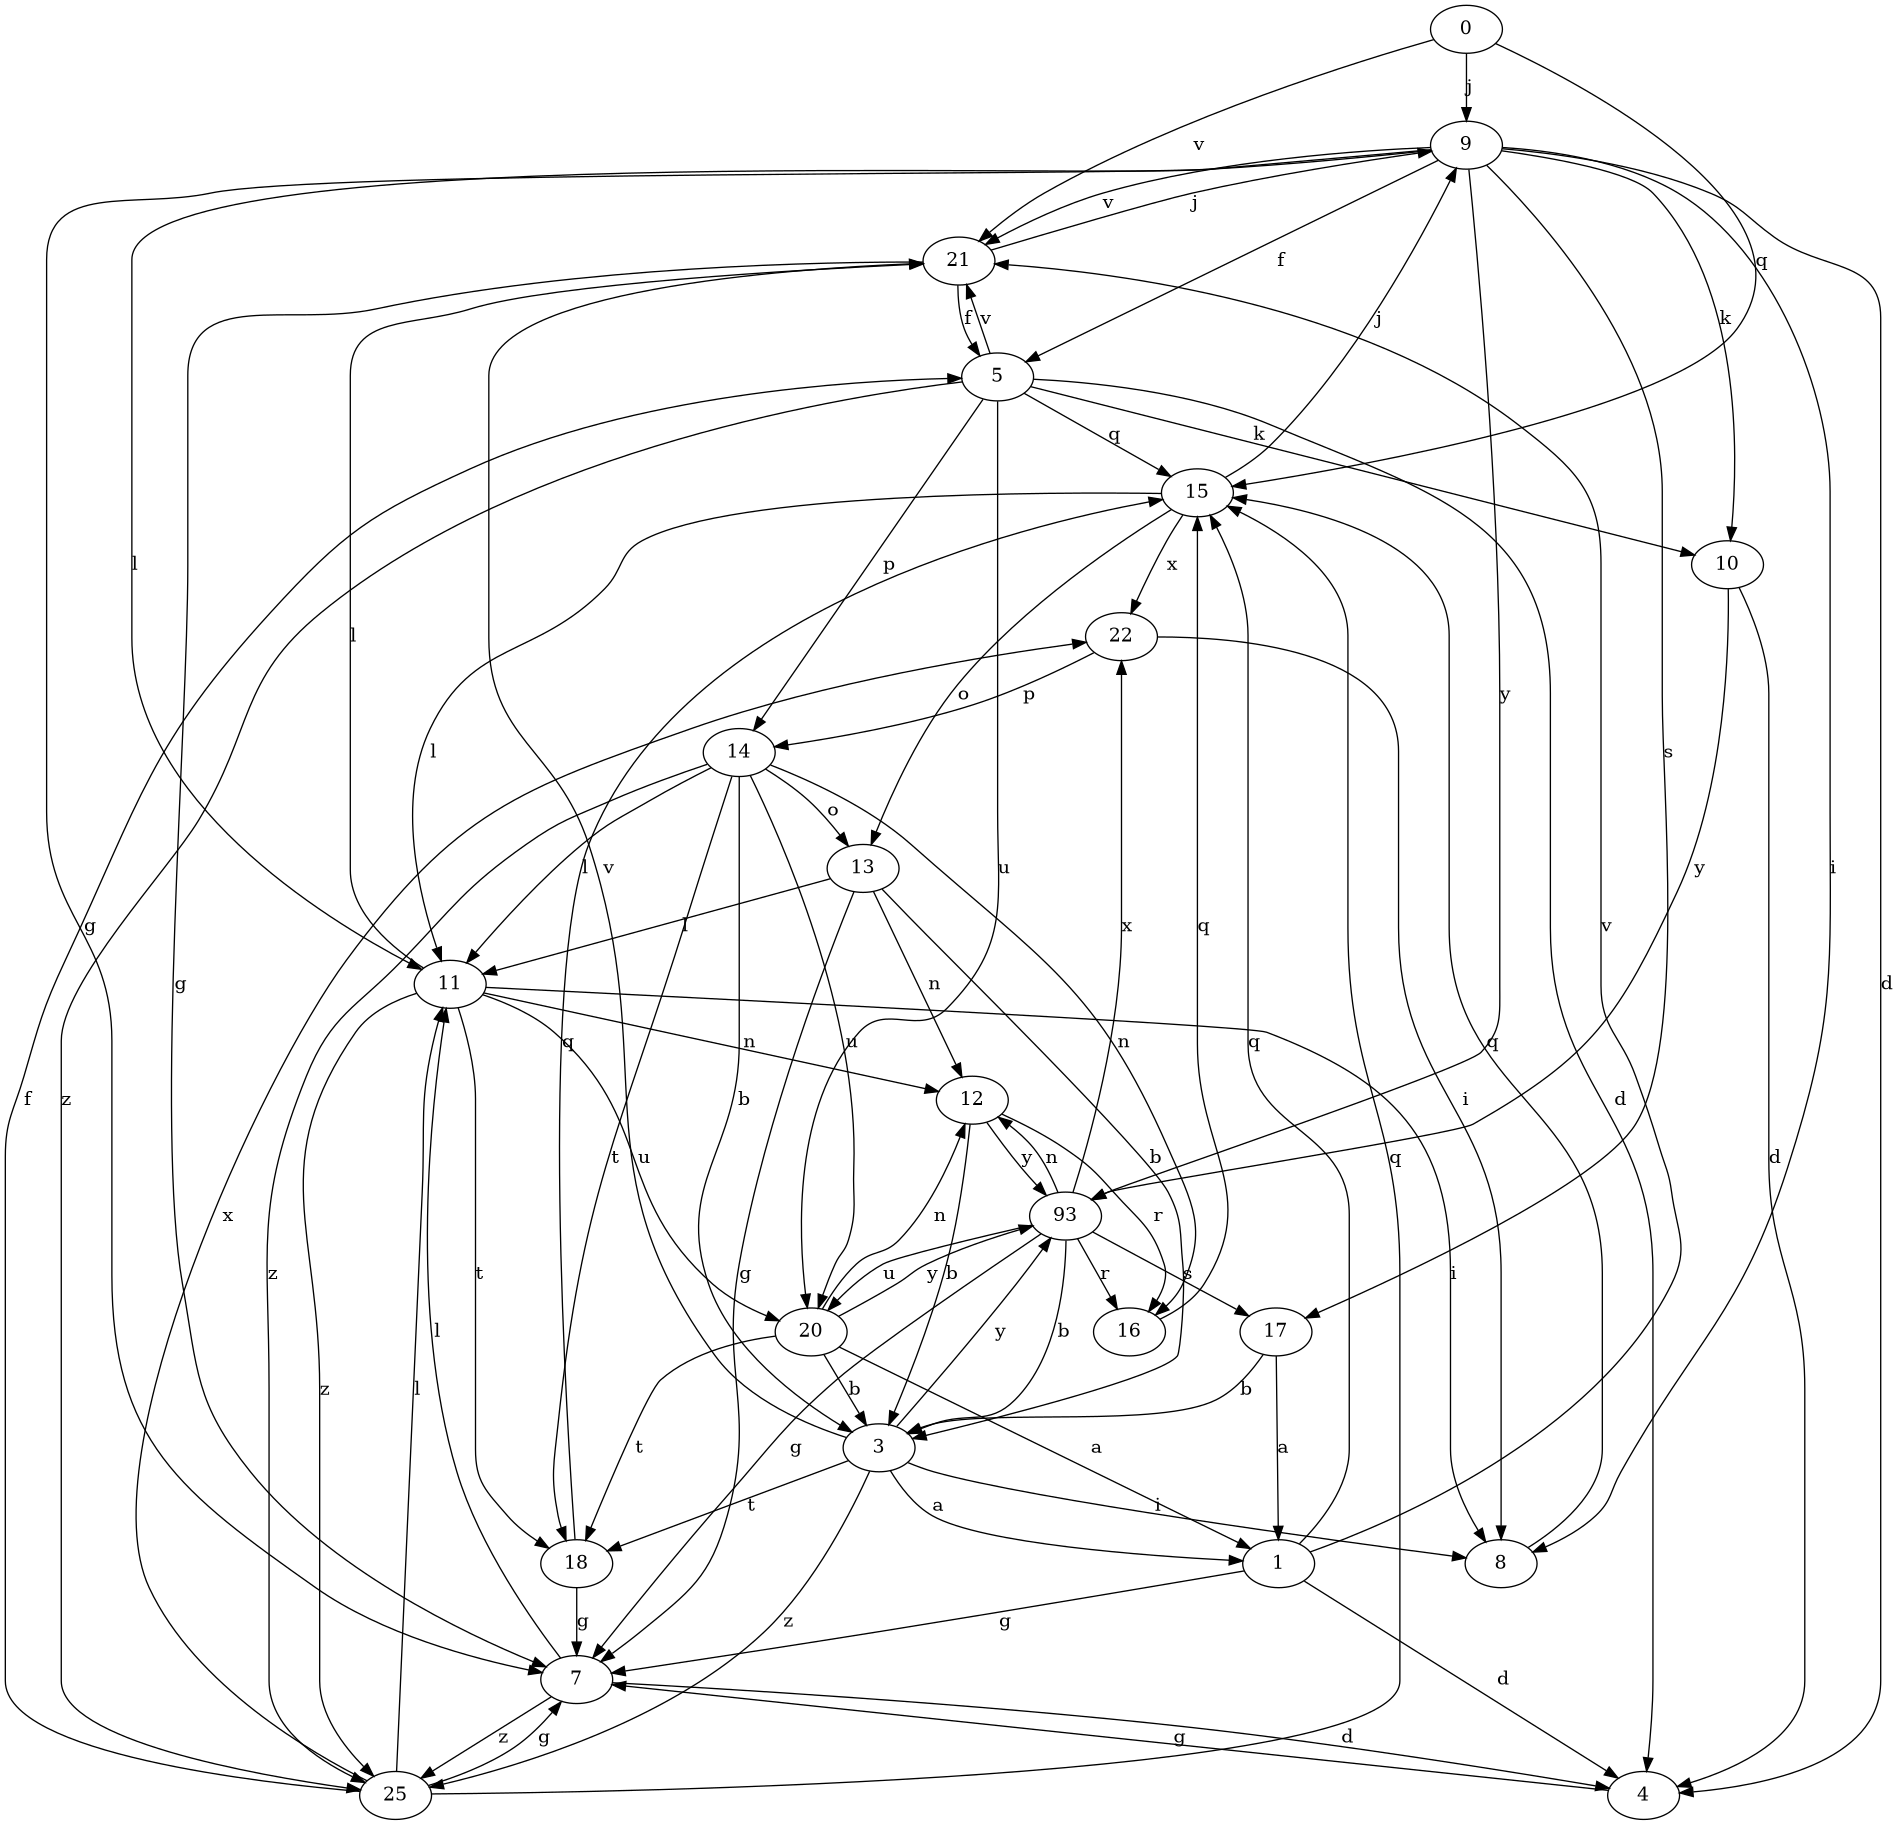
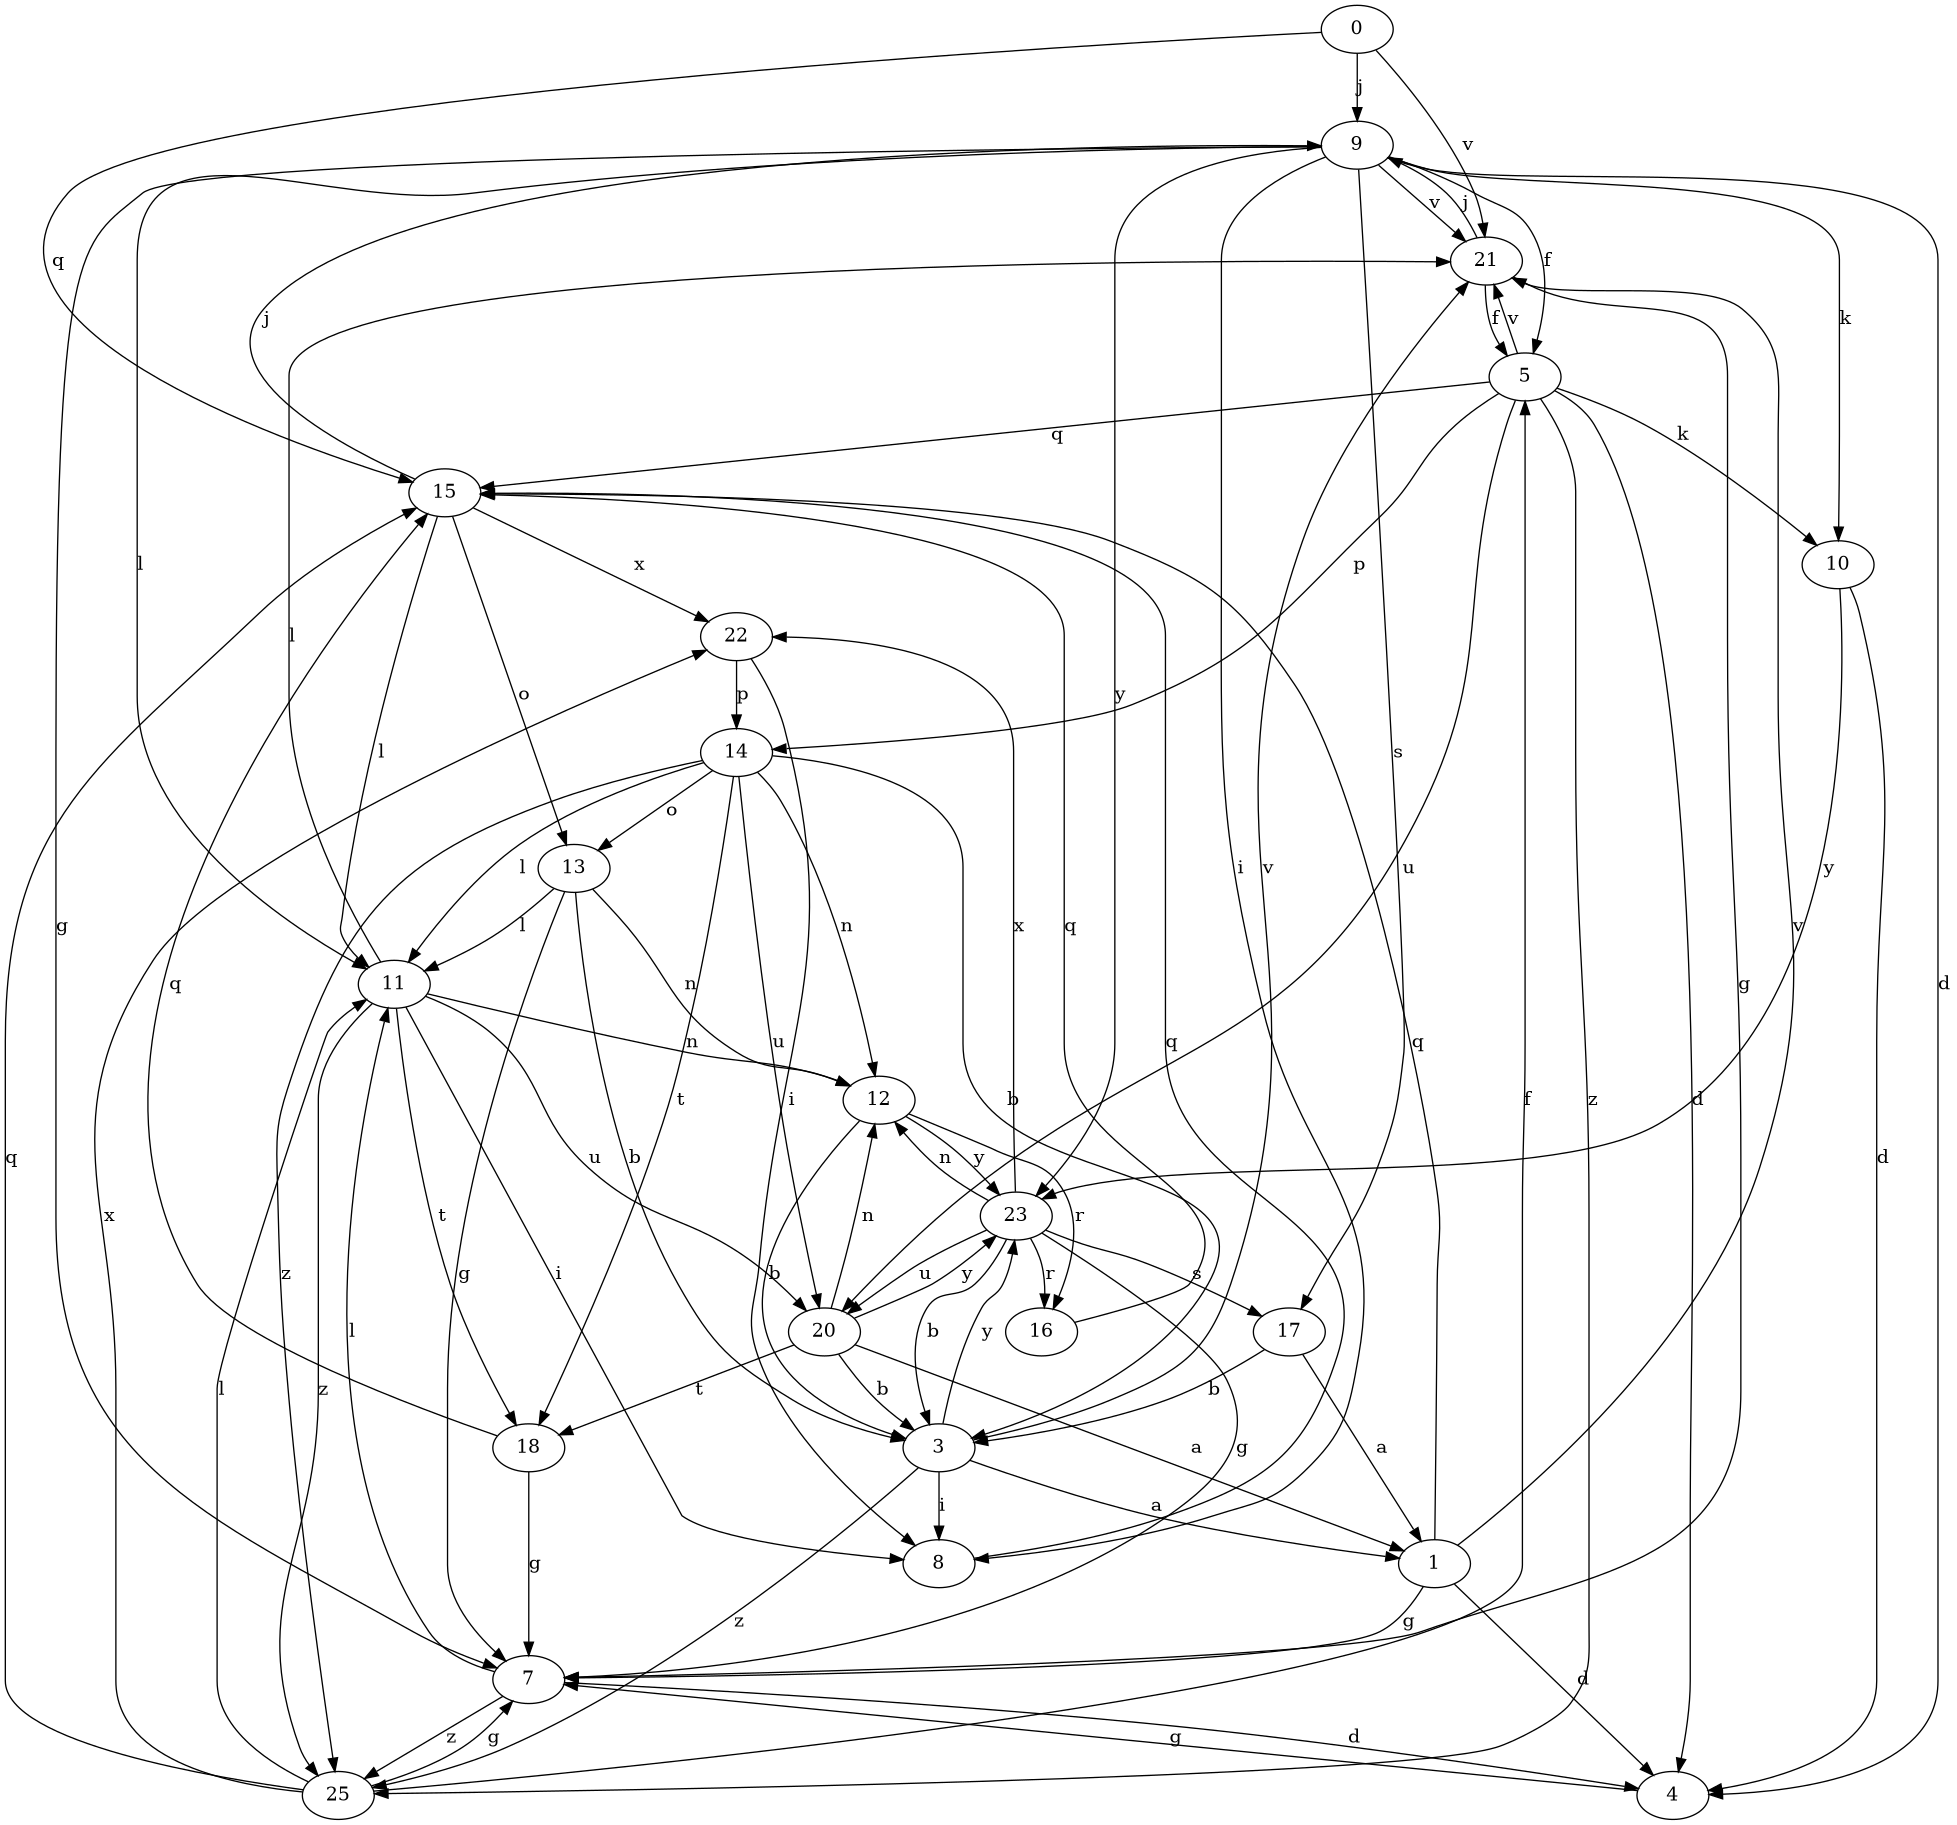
(1064, 982) -> (831, 911)
(1066, 1216) -> (1016, 1216)
(740, 1501) -> none
